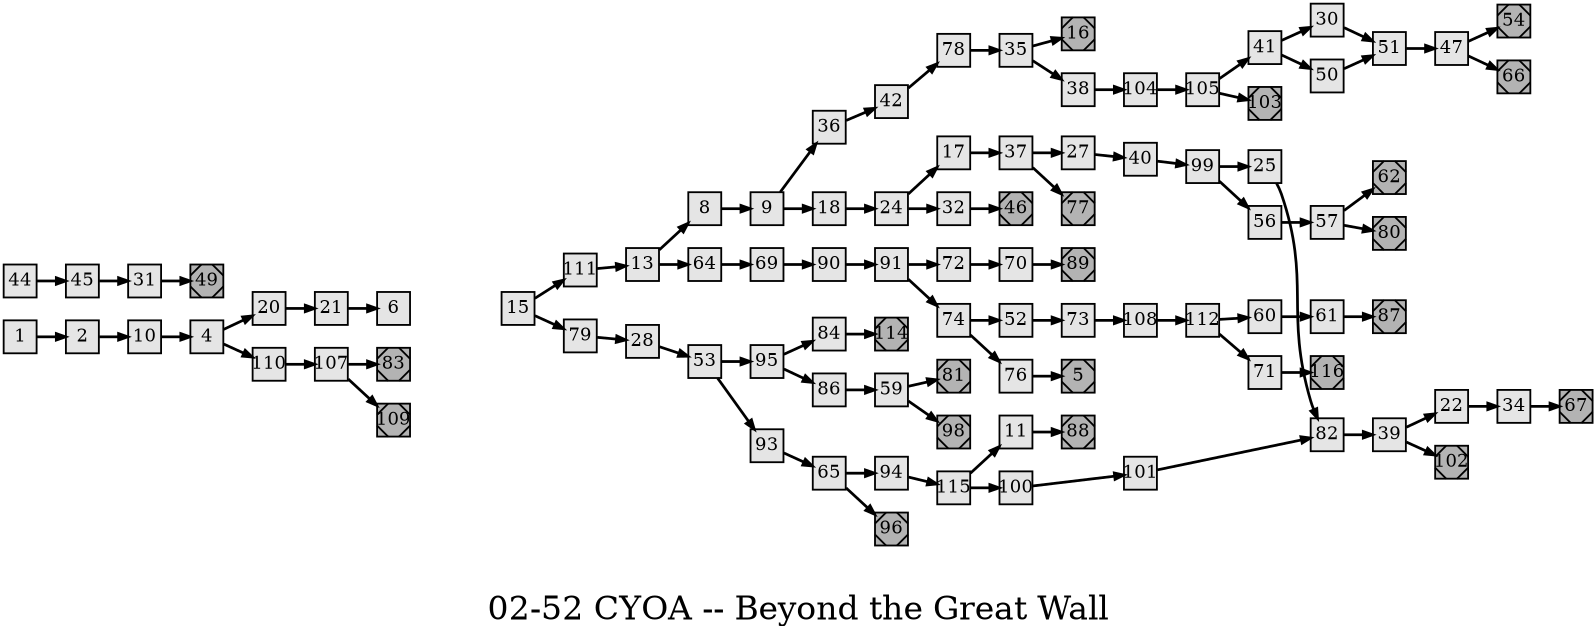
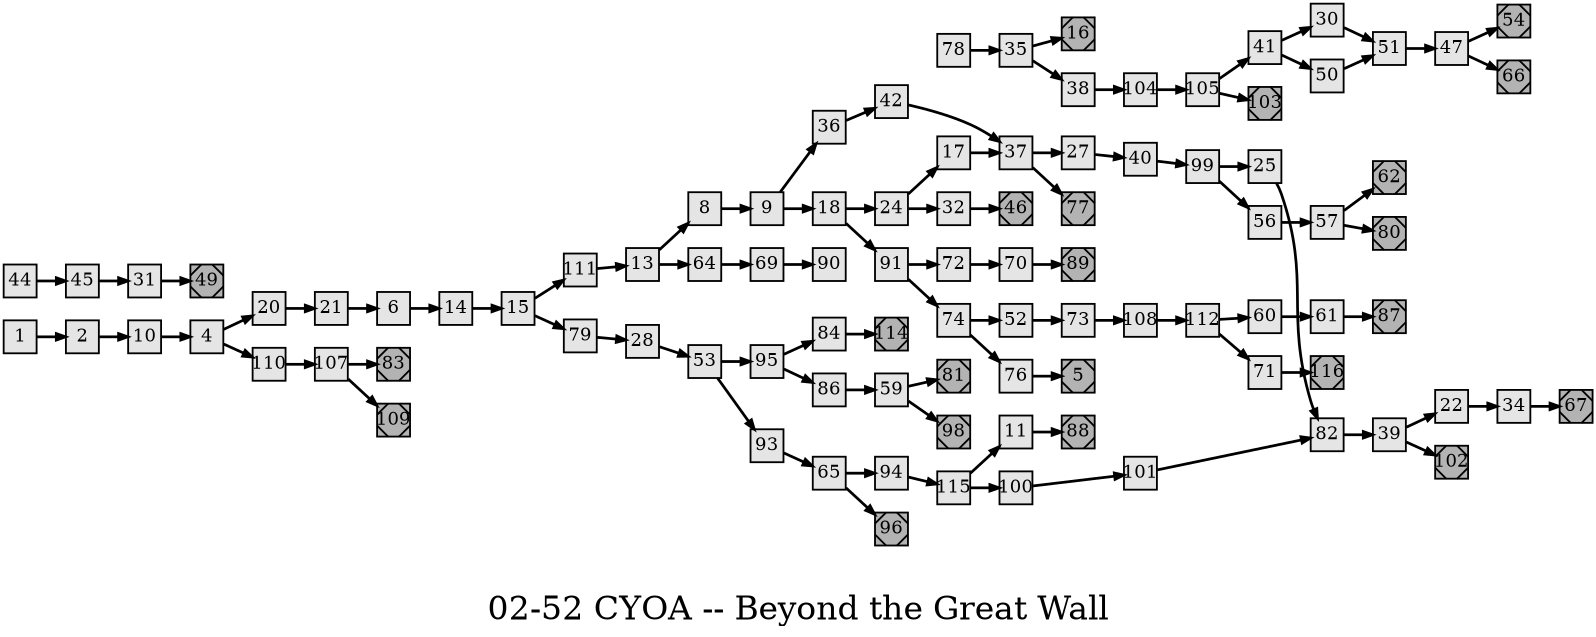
(919, 79) -> (951, 117)
(856, 265) -> (857, 233)
none -> (456, 308)
